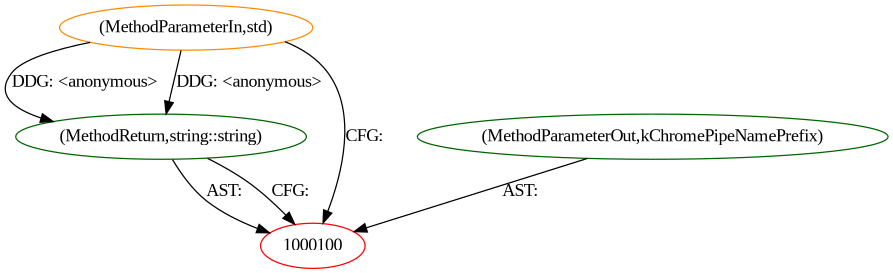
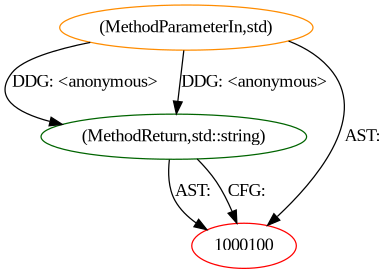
(161, 137) -> (174, 137)
(367, 137) -> (365, 137)
(653, 137) -> none
